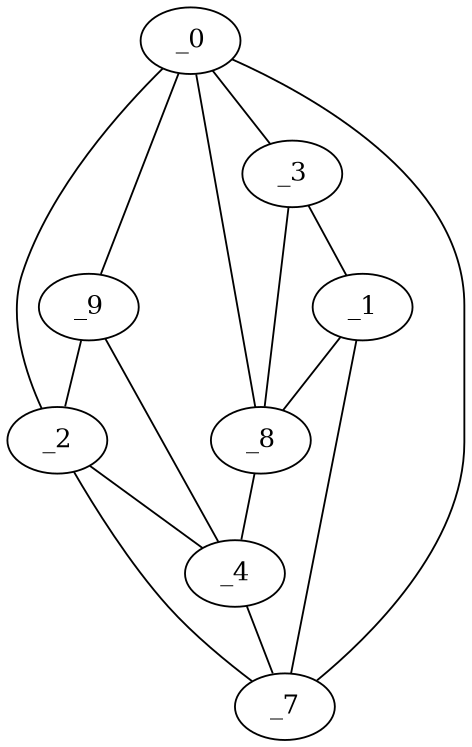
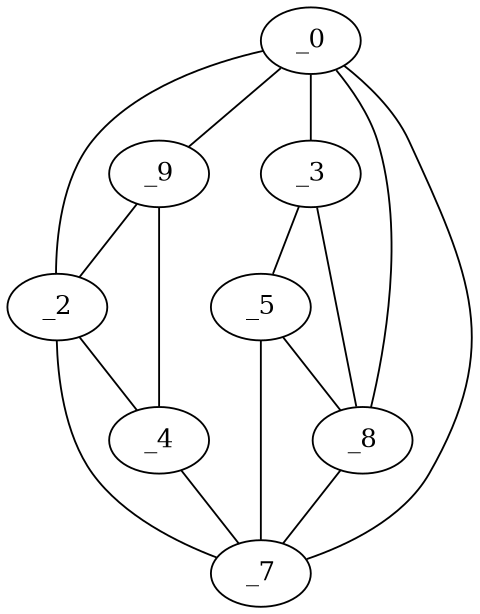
(363, 307) -> (261, 307)
(248, 507) -> (312, 507)
